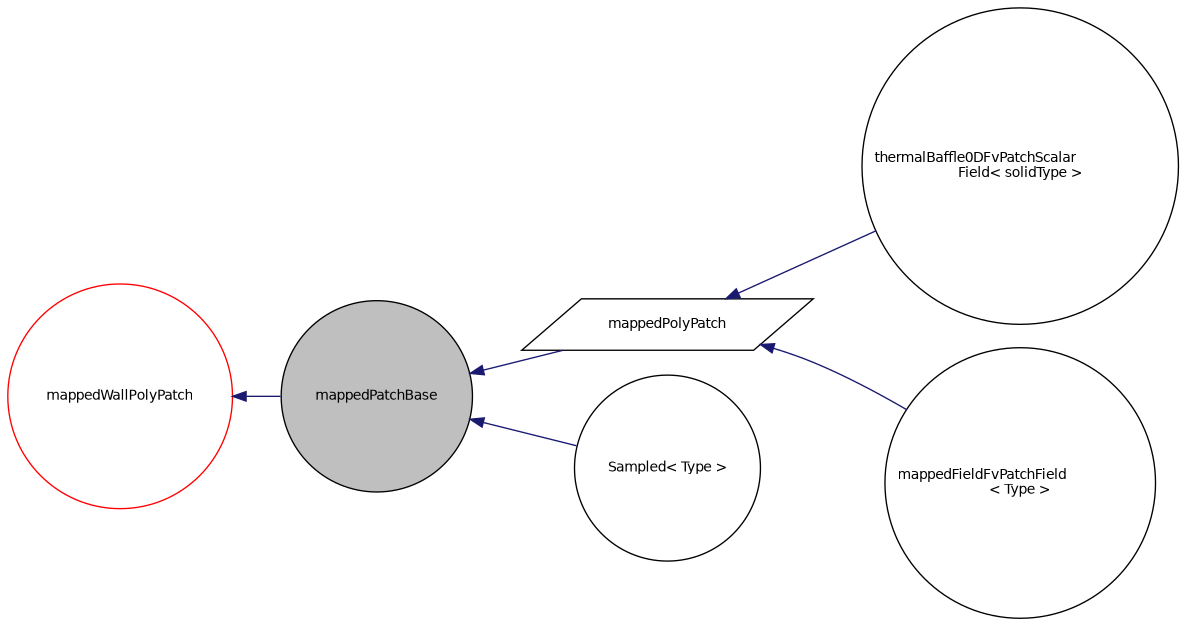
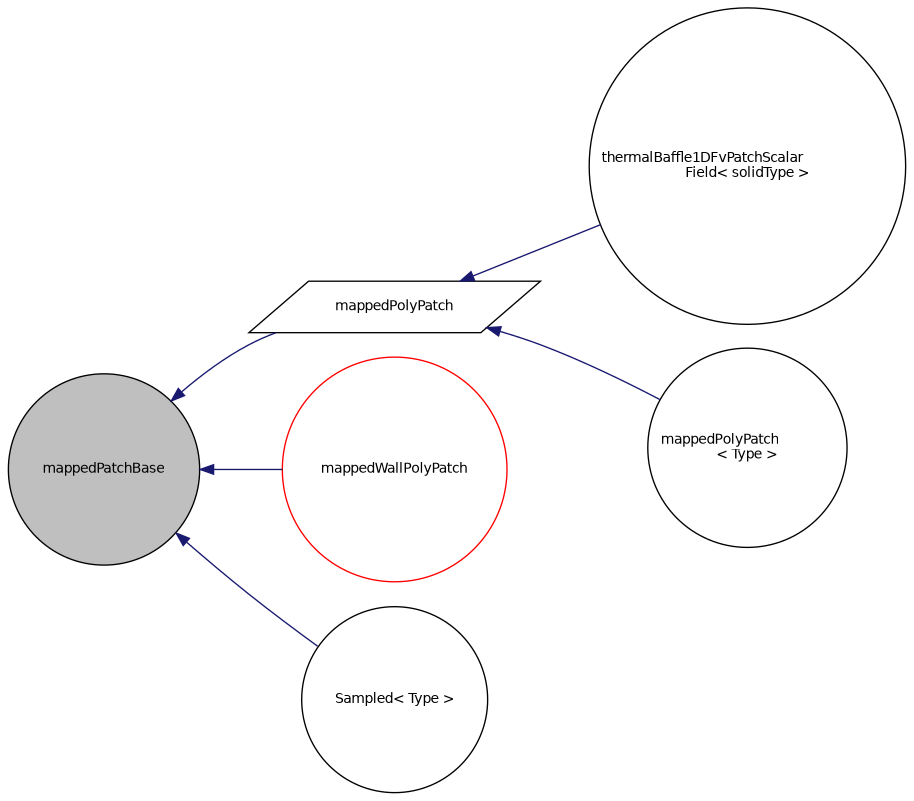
(1020, 166) -> (747, 166)
(263, 396) -> (248, 469)
(1020, 483) -> (747, 448)
